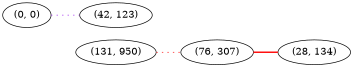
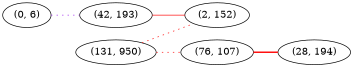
(27, 15) -> (27, 15)
(116, 15) -> (116, 15)
none -> (217, 15)
(217, 52) -> (217, 52)
(314, 52) -> (314, 52)
